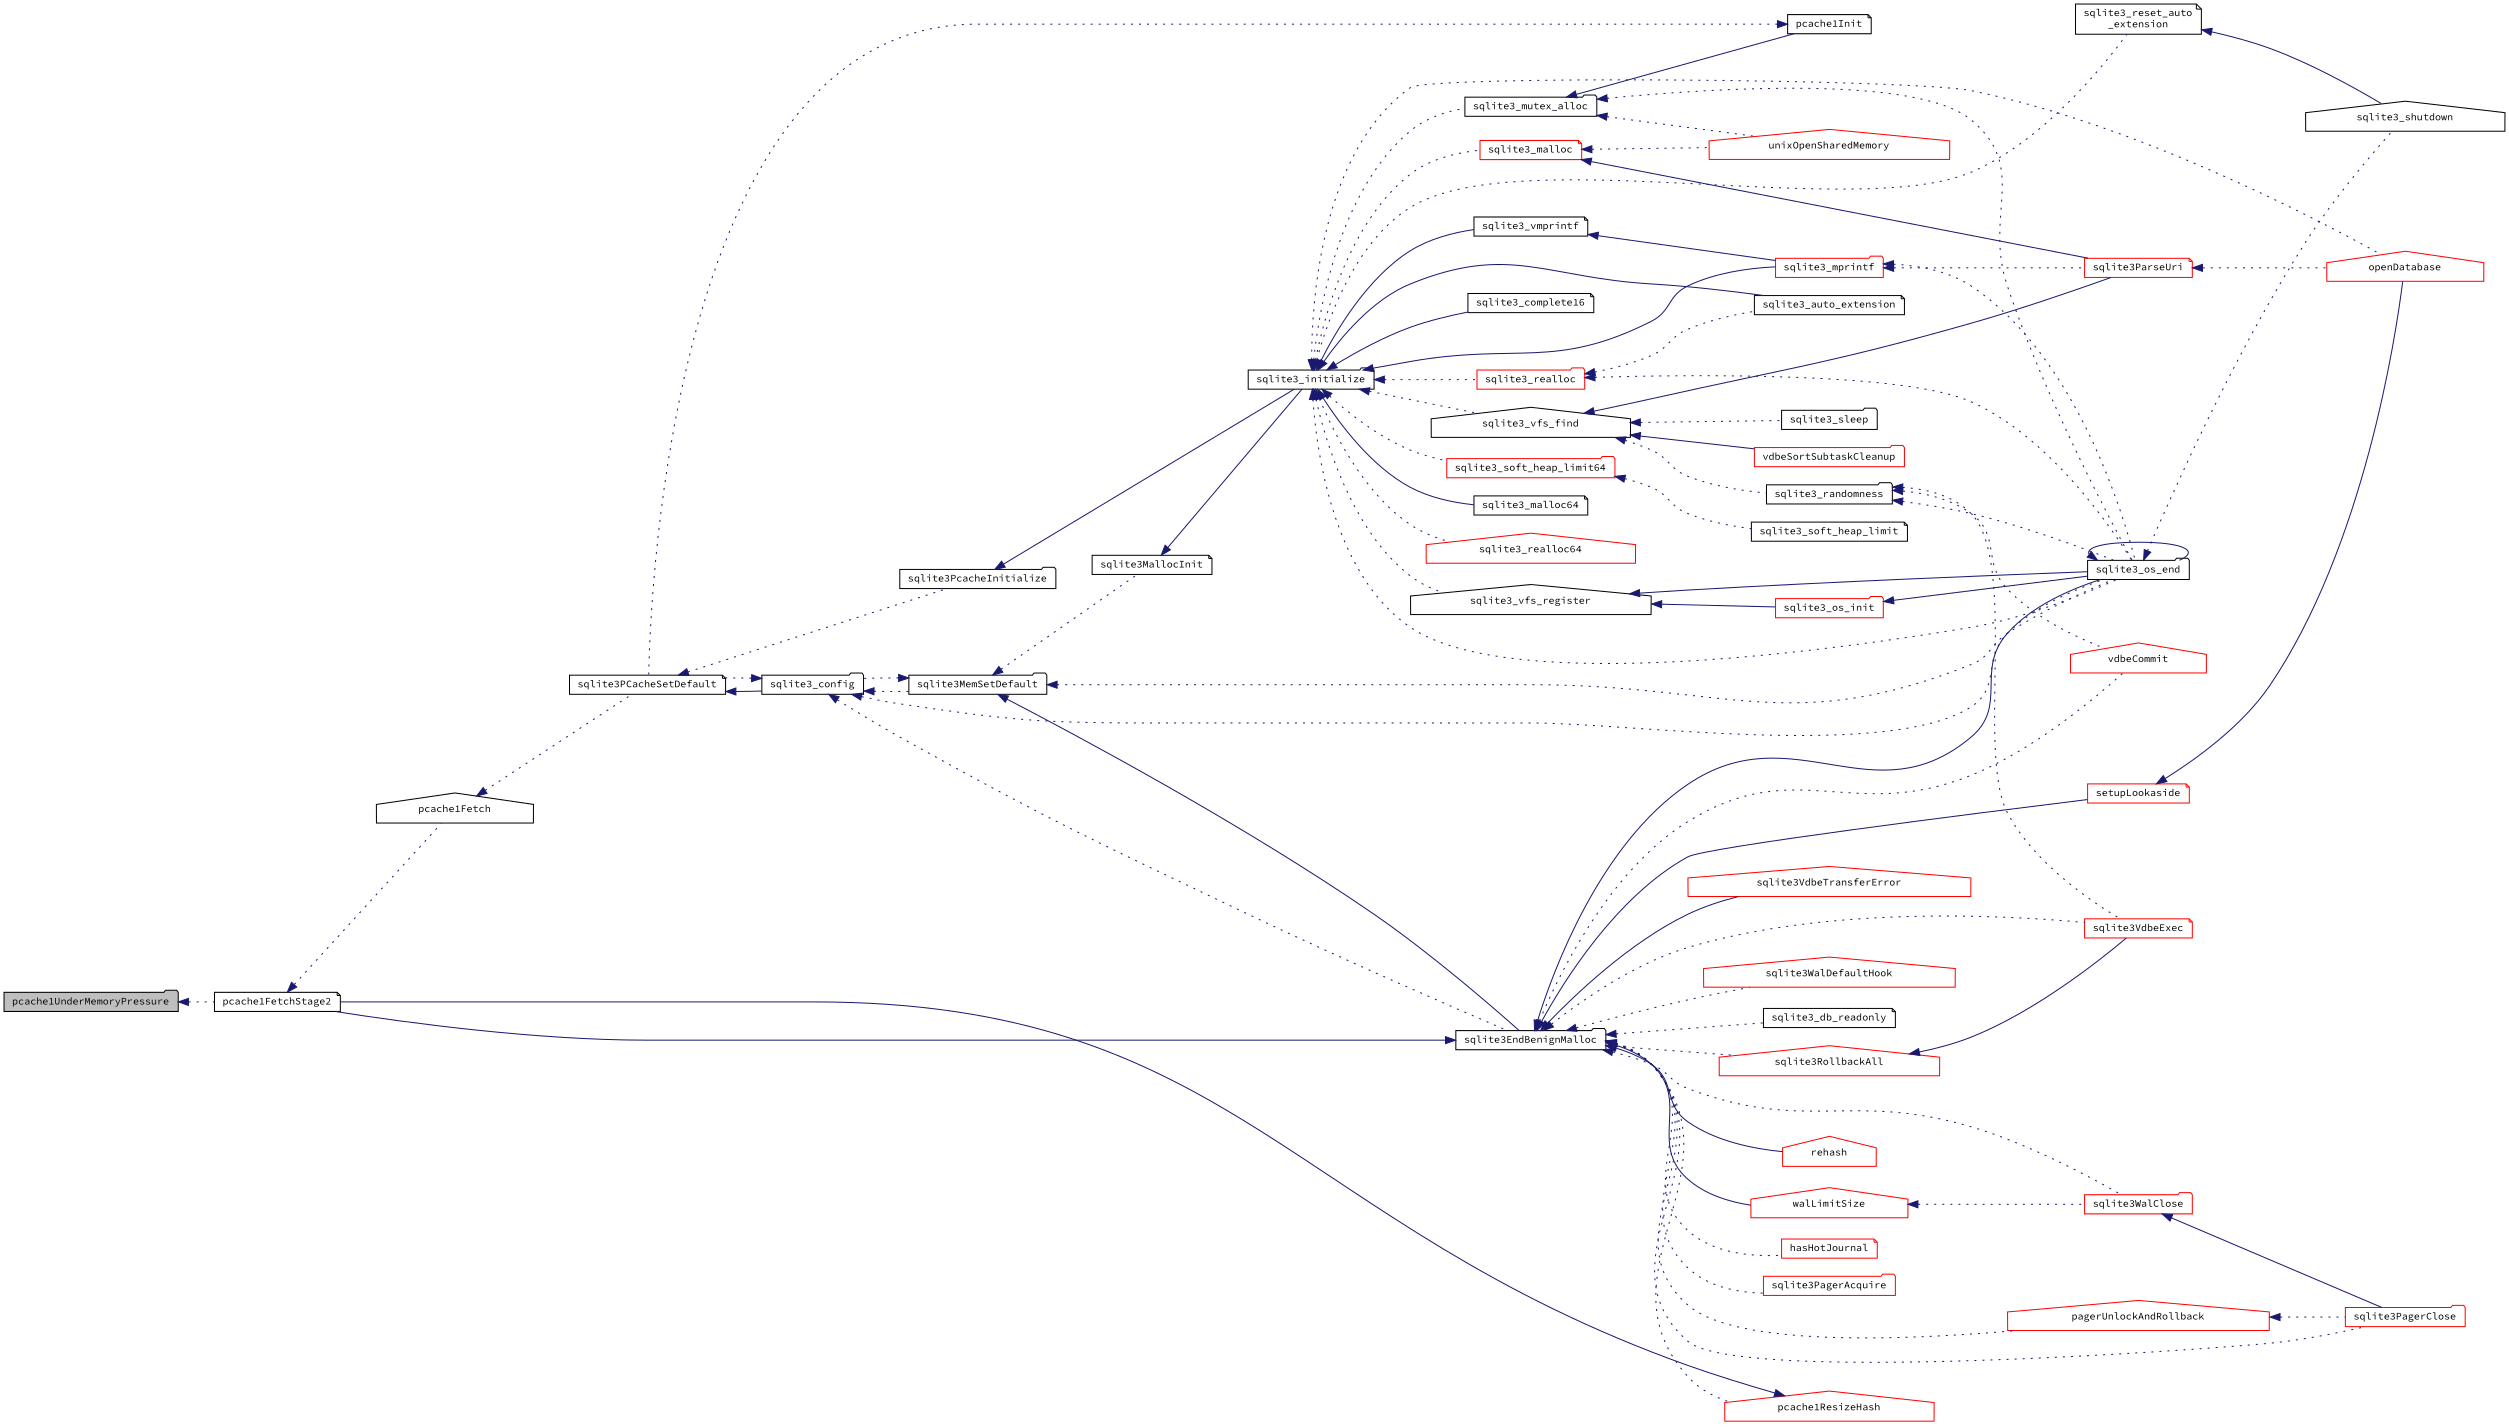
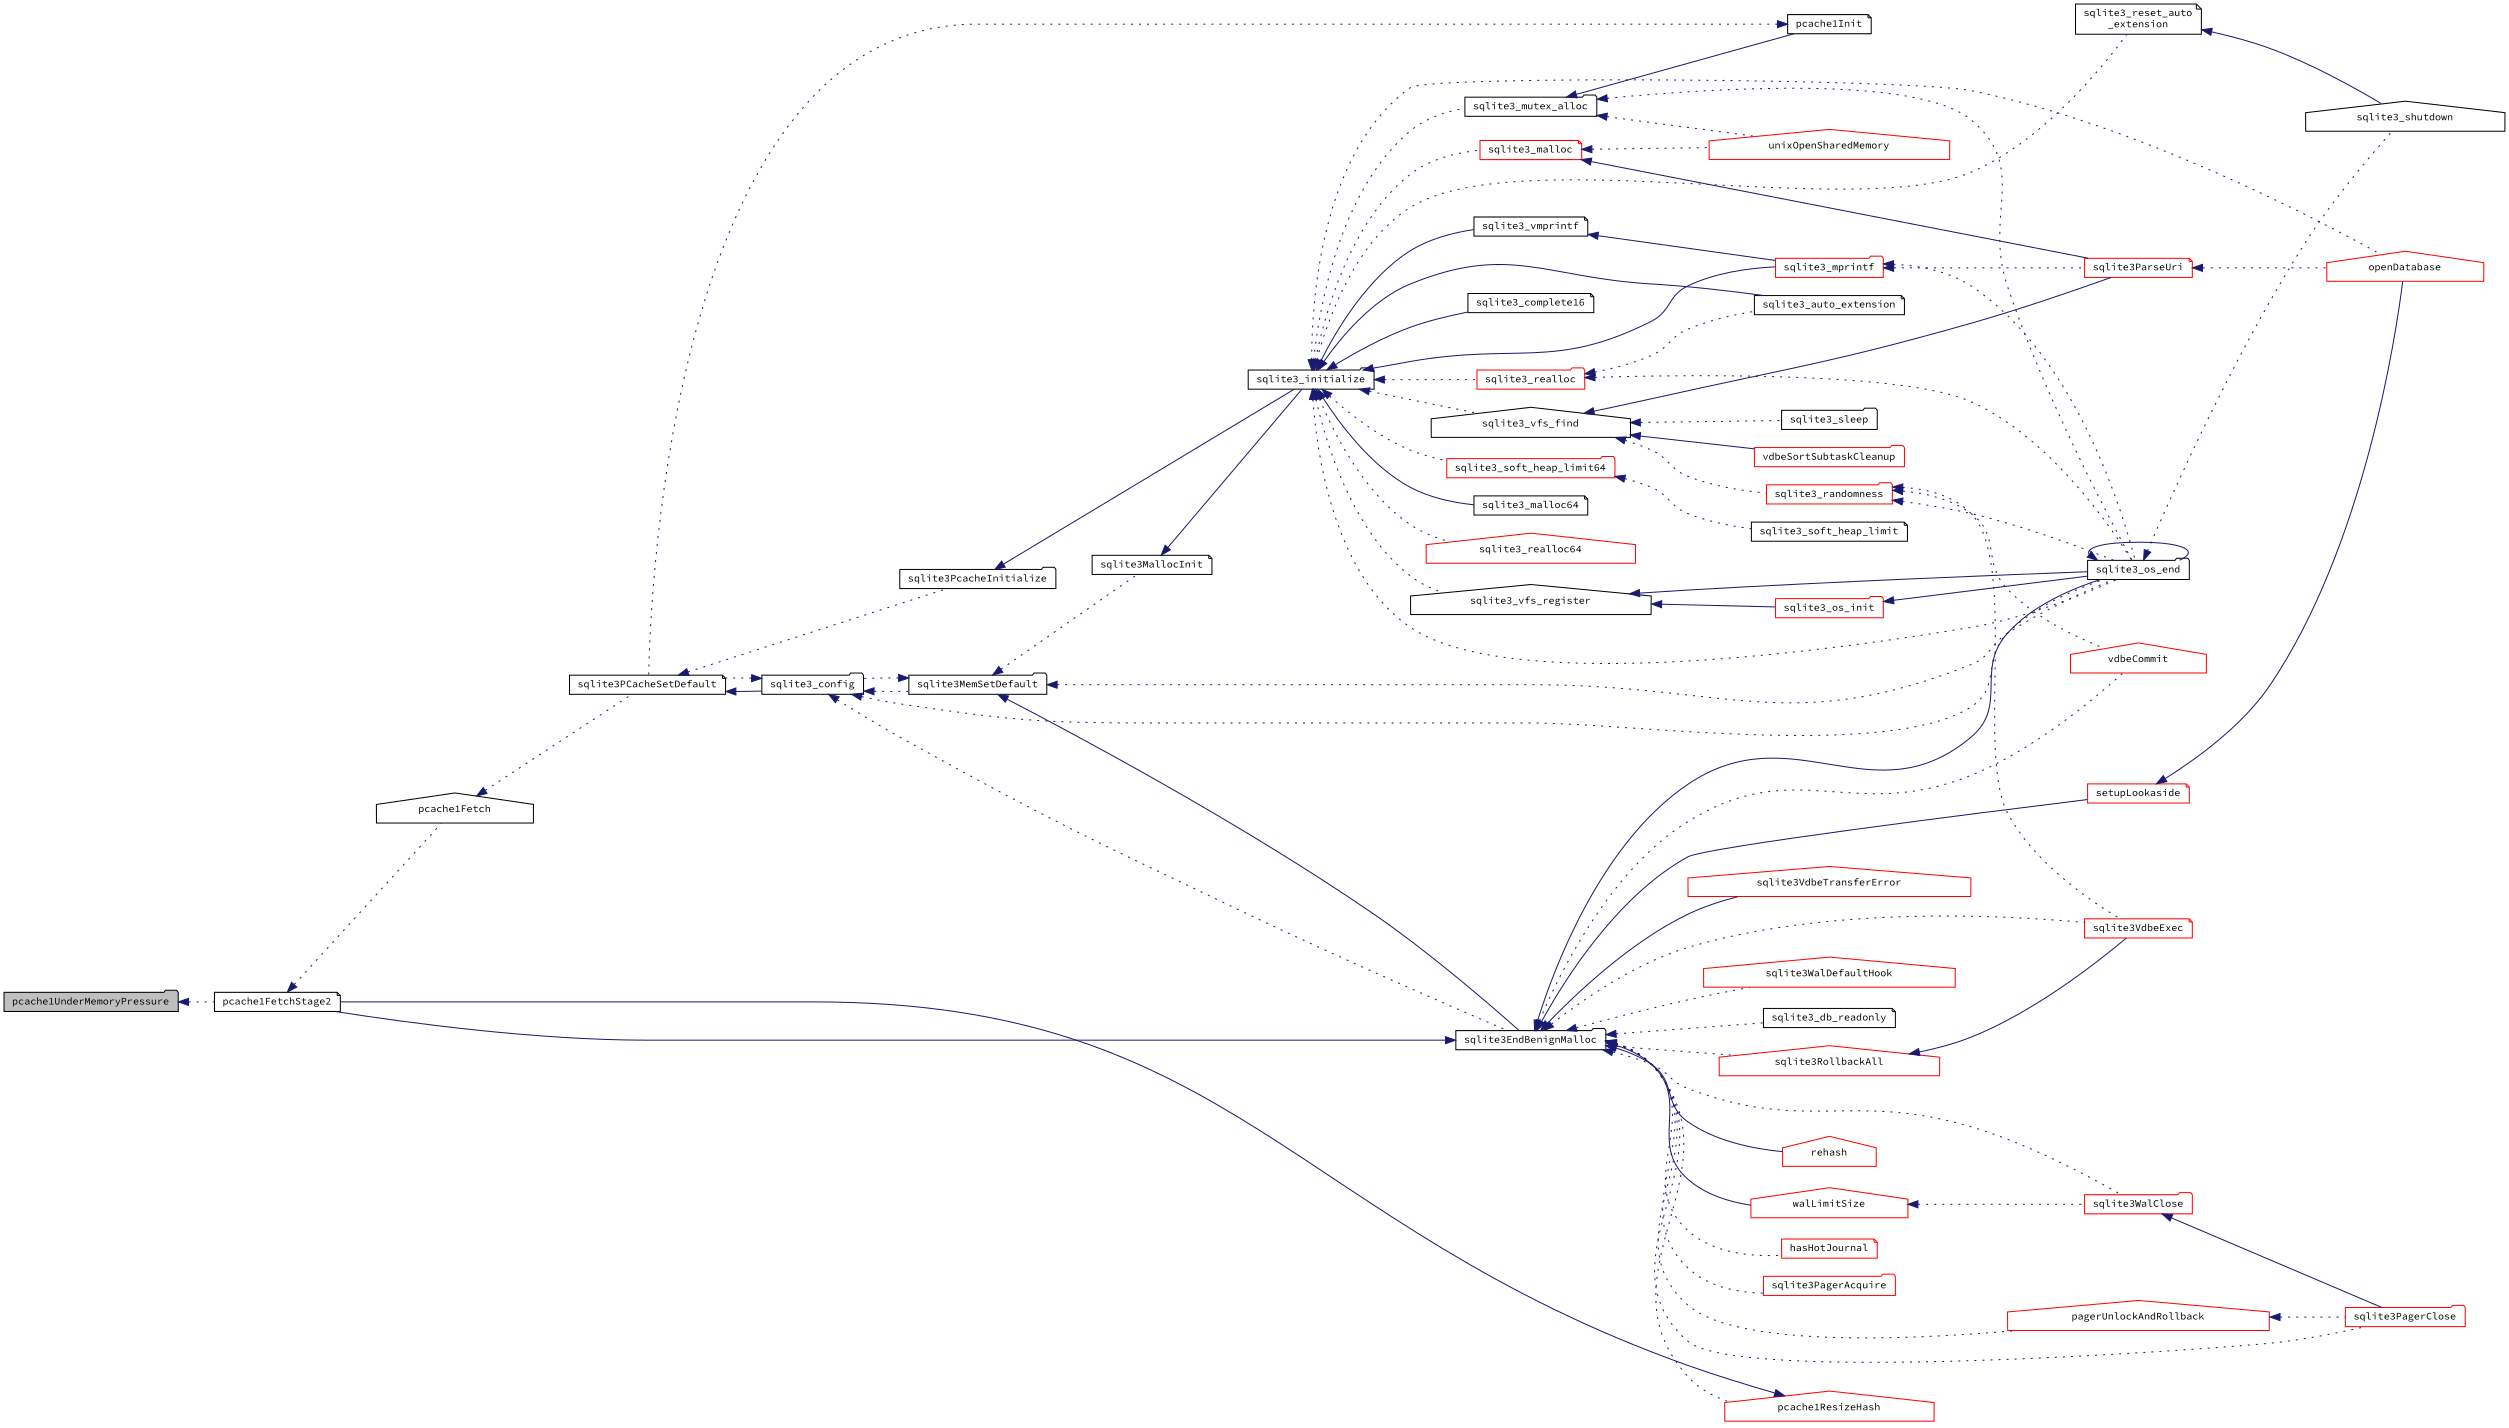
(1829, 494) -> (1829, 494)
